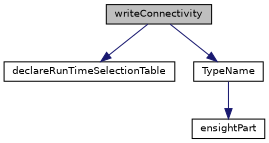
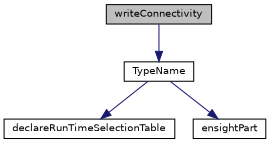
(128, 40) -> (128, 97)
